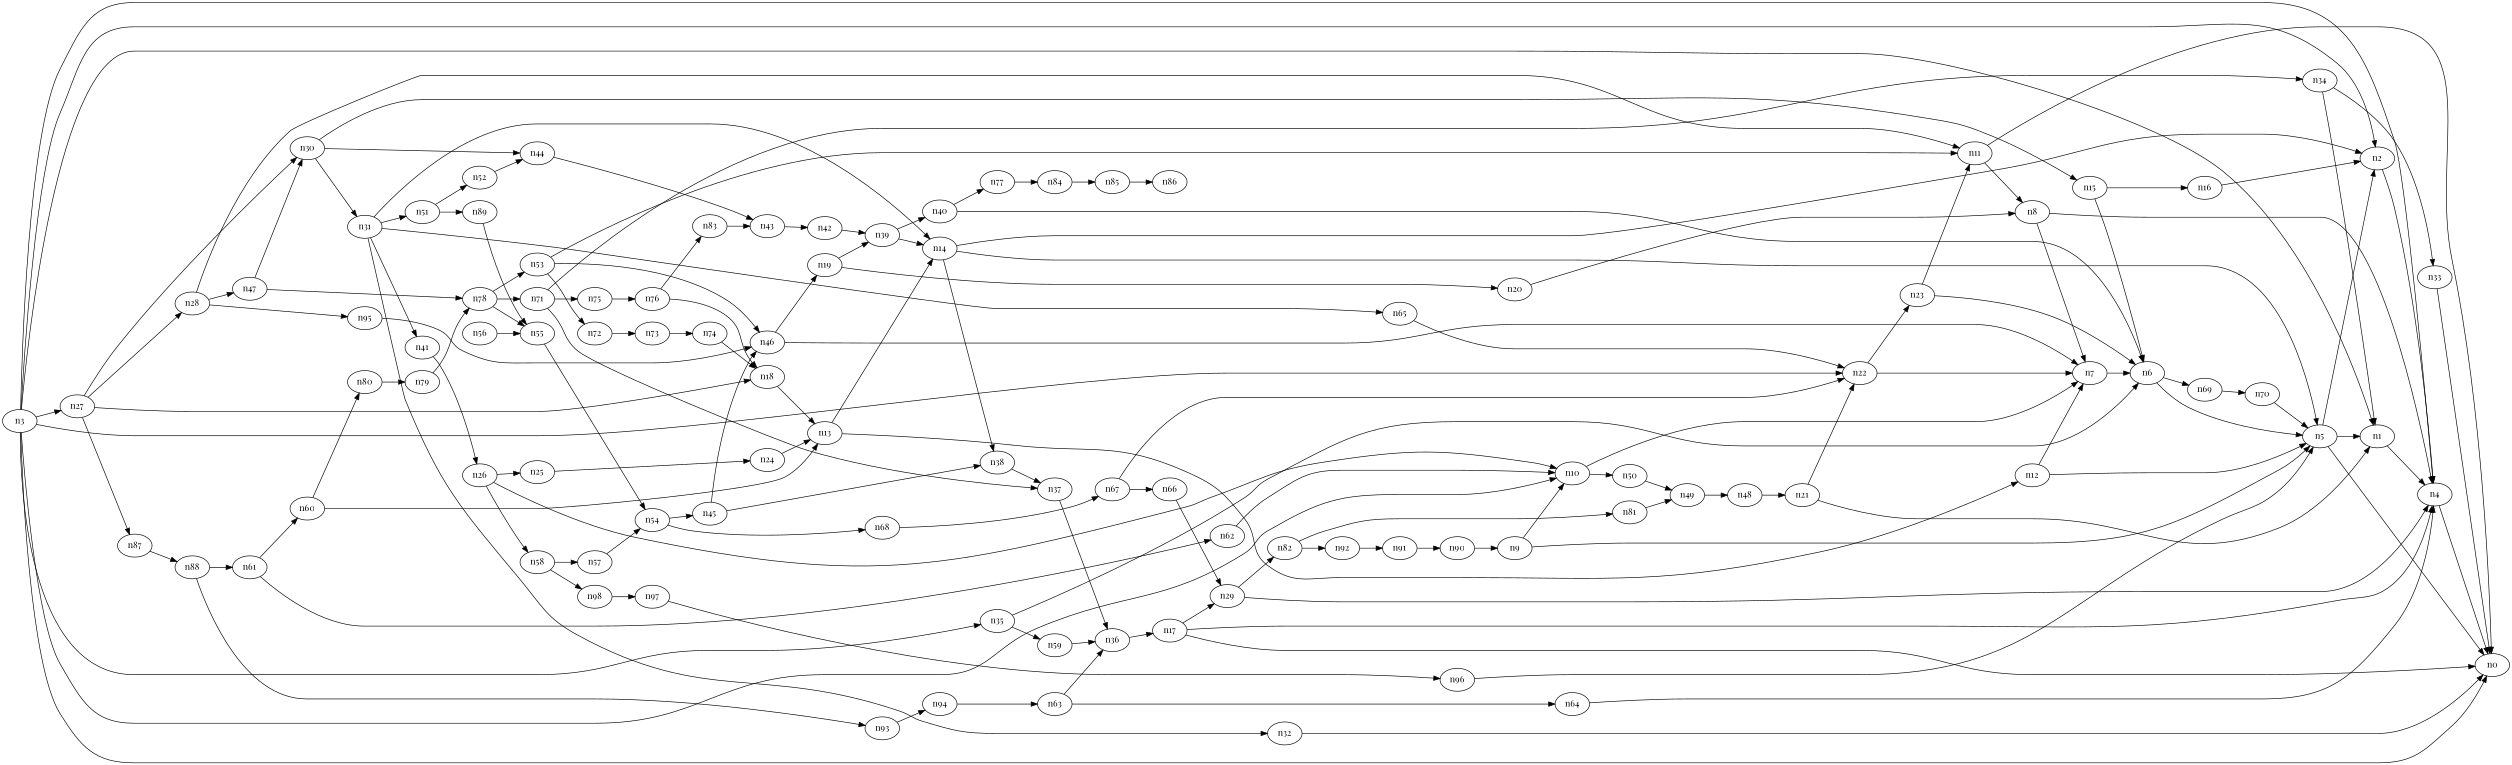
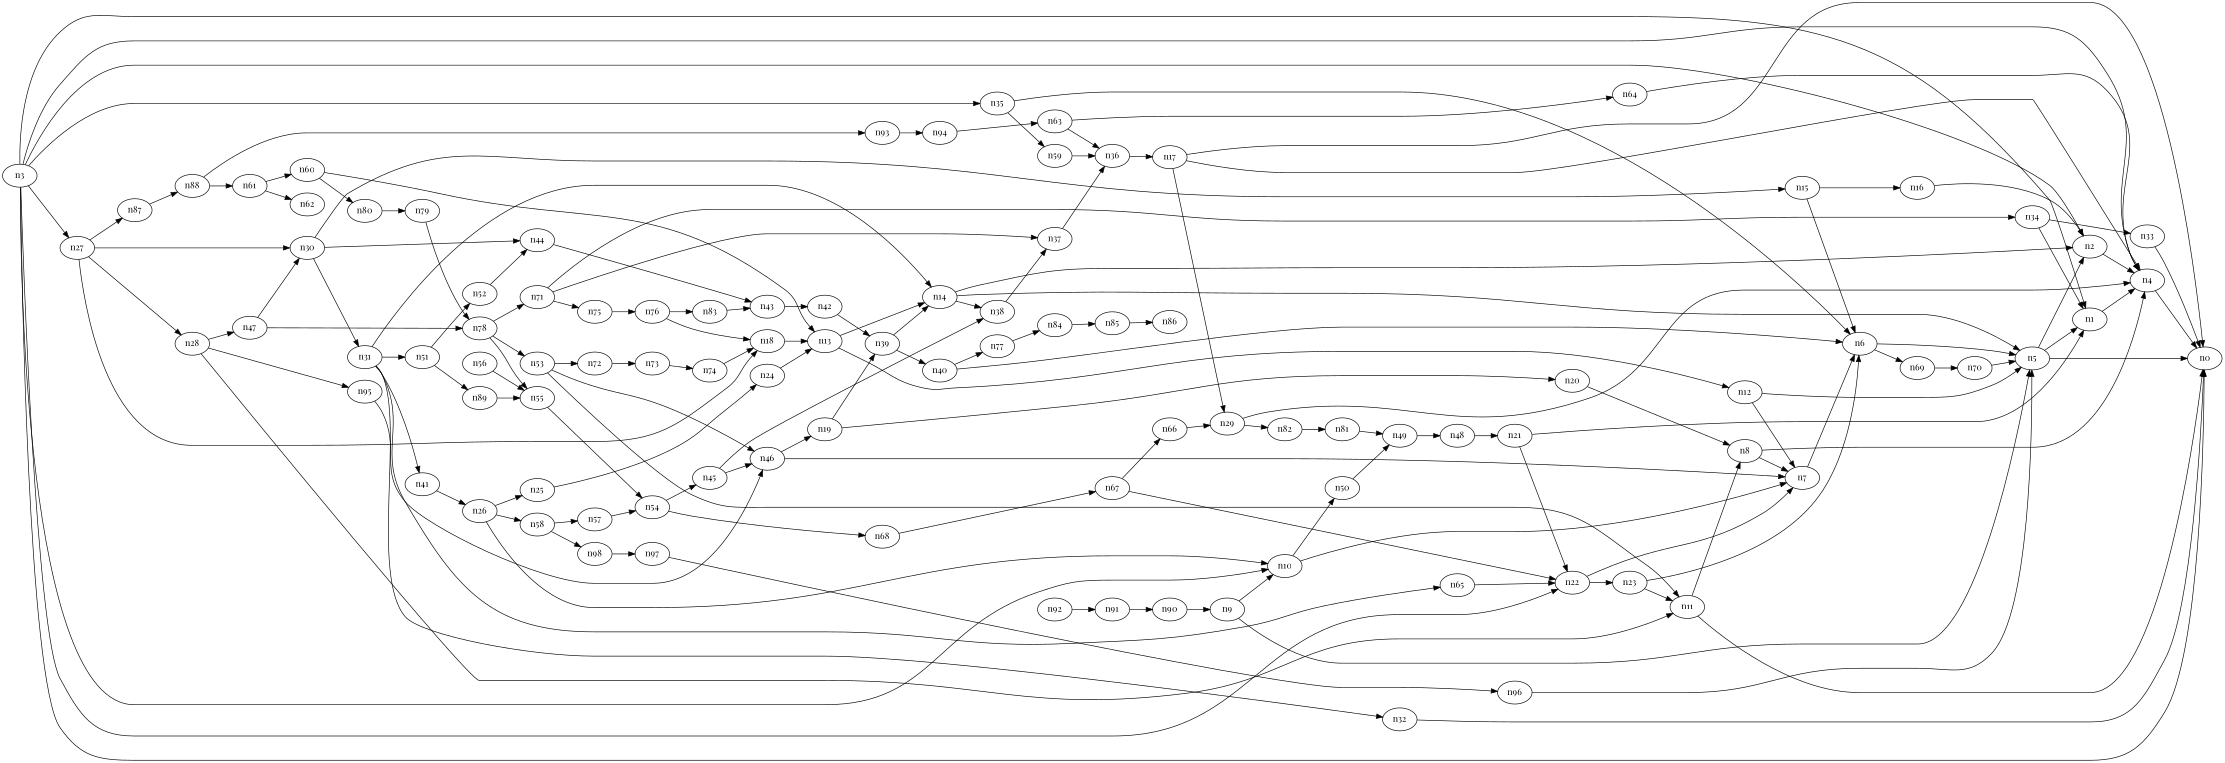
(1384, 470) -> none
(1310, 548) -> none
